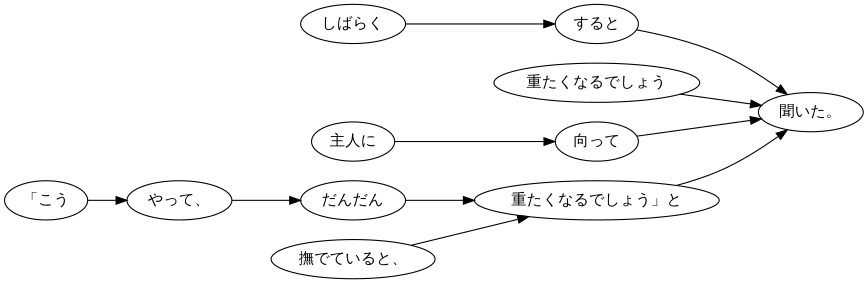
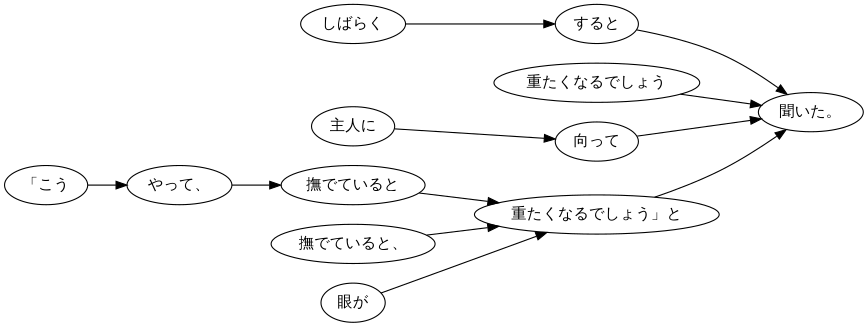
(353, 200) -> (353, 185)
none -> (353, 303)
